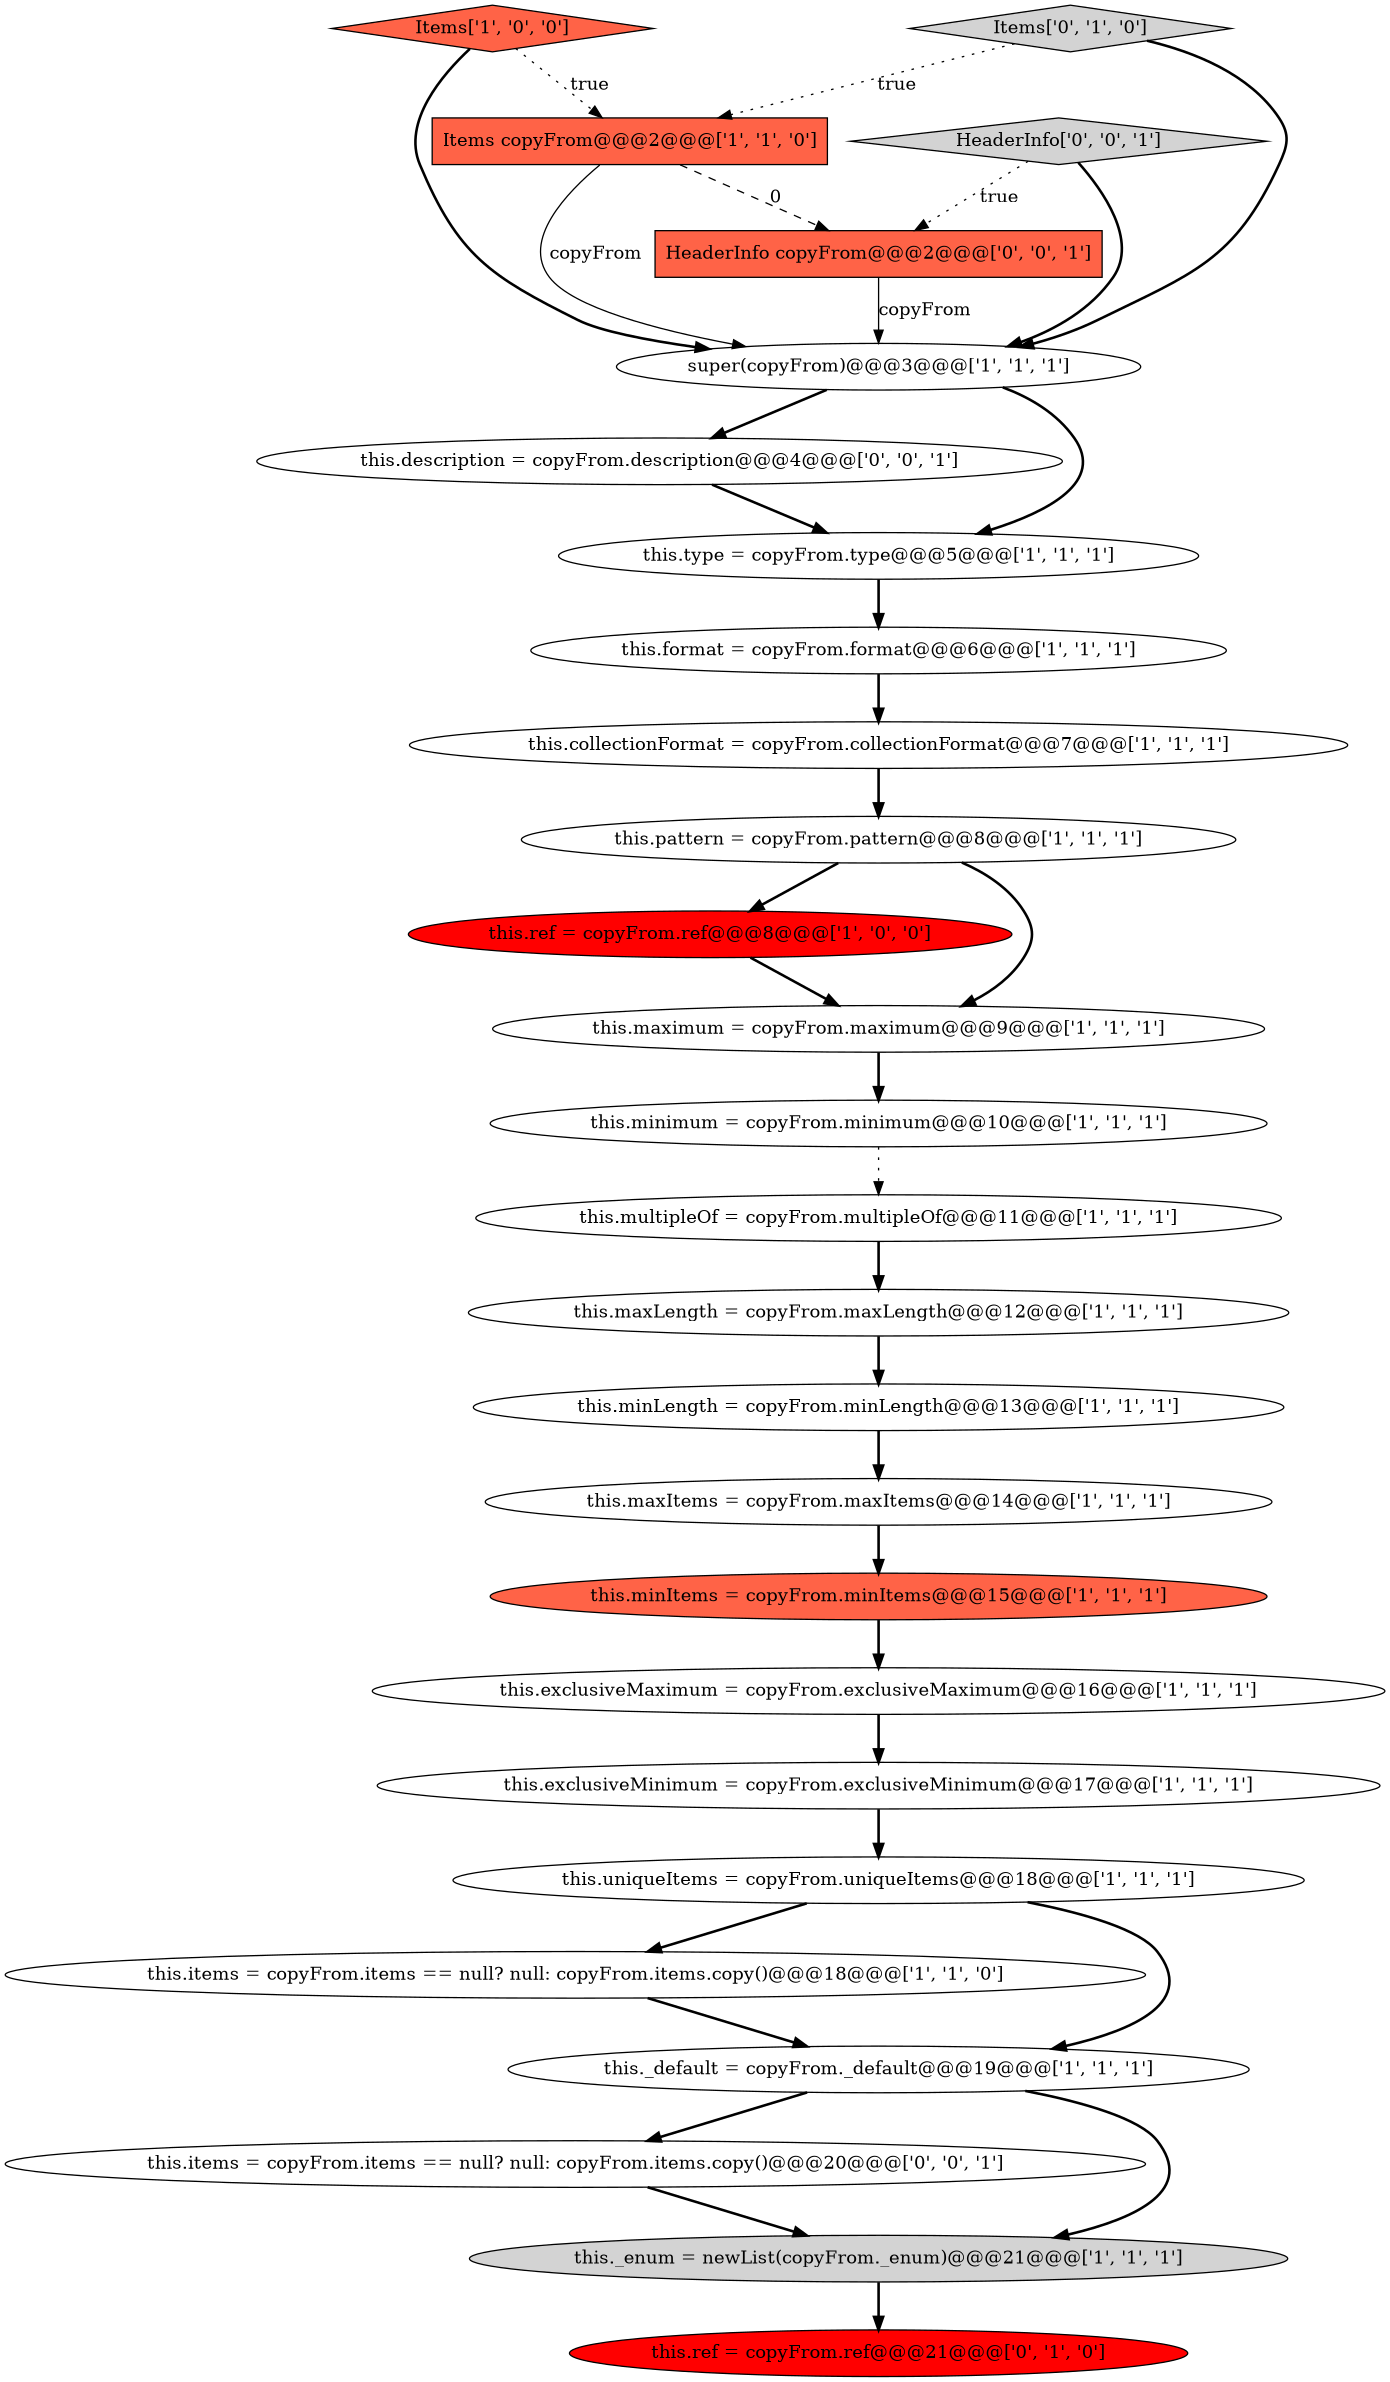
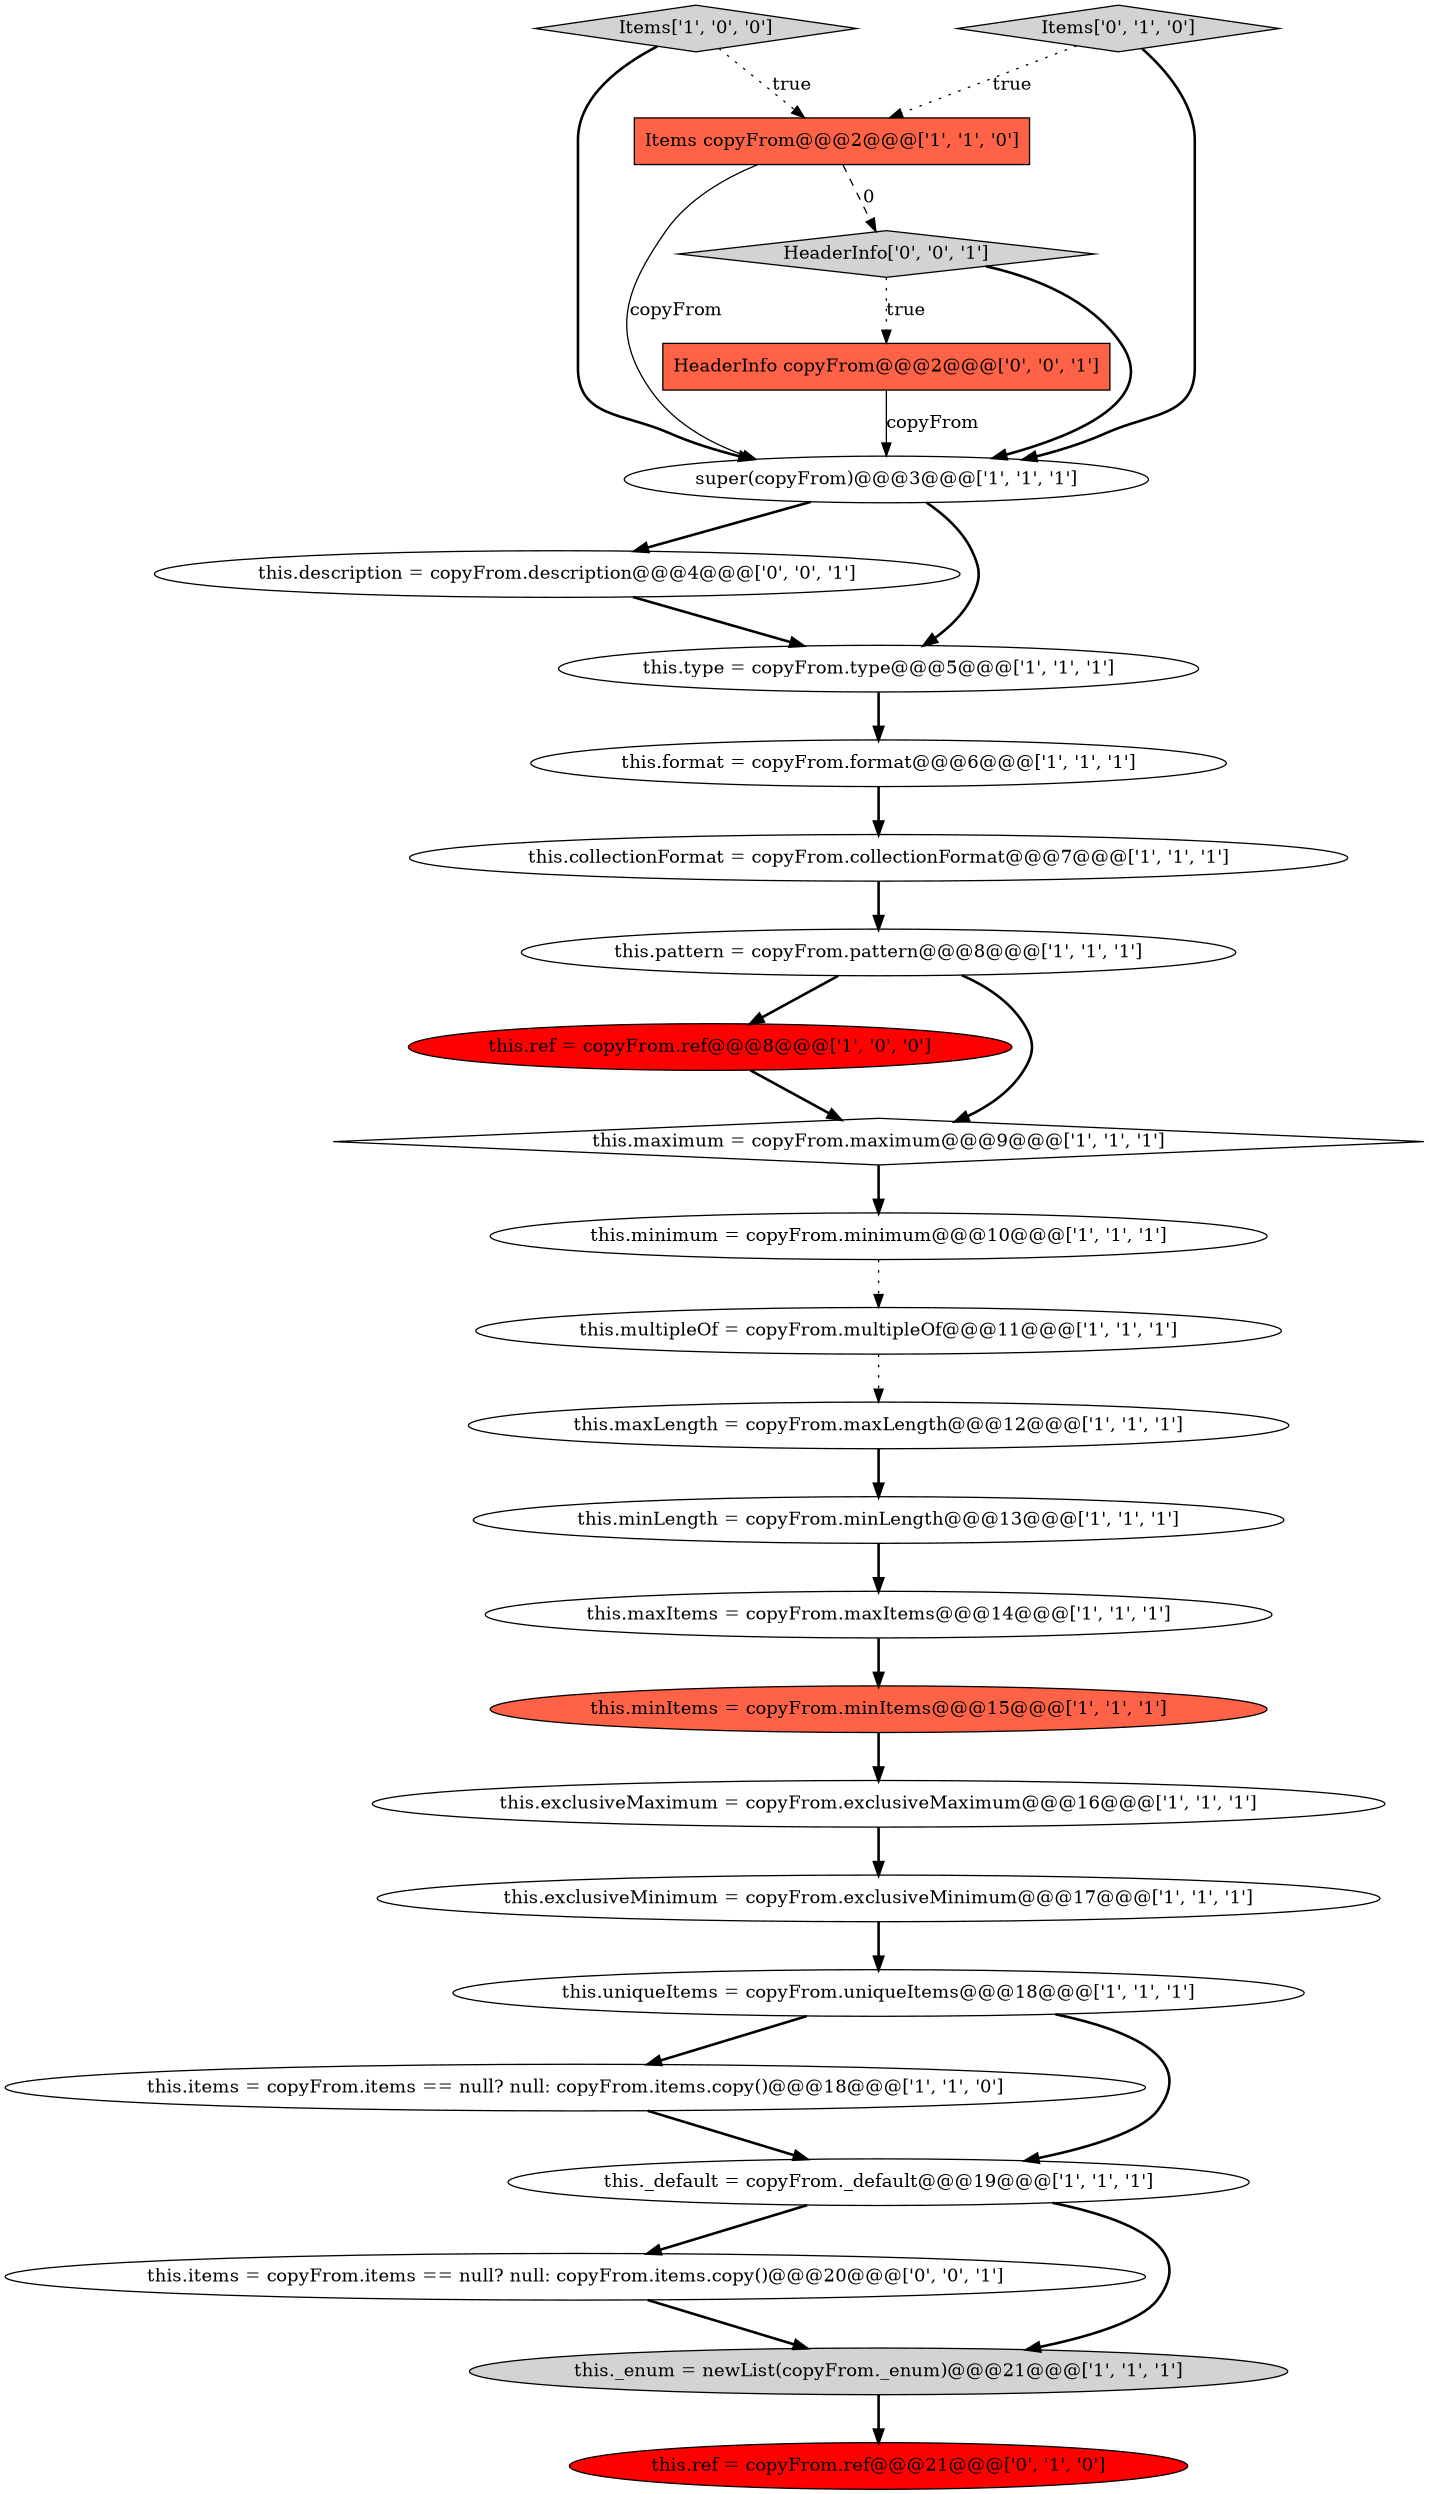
(492, 29) -> (696, 29)
(748, 195) -> (856, 192)
(879, 1029) -> (879, 1142)
(879, 1259) -> (879, 1372)
